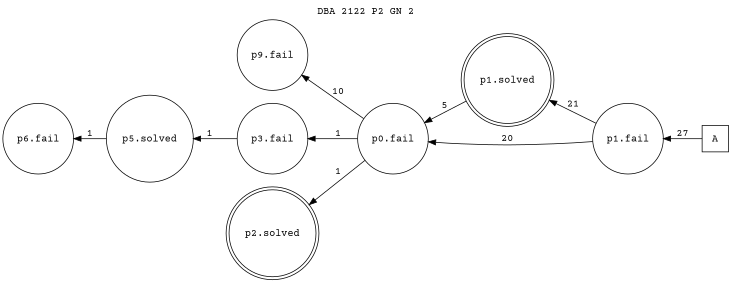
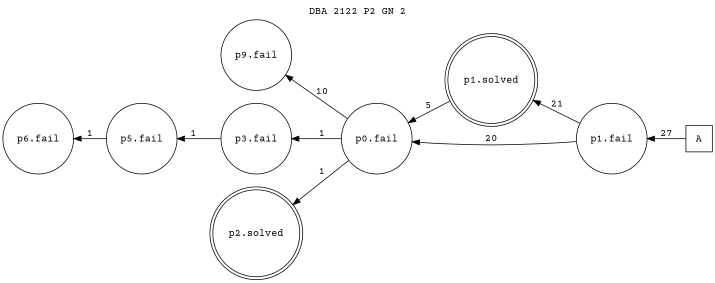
(150, 139) -> (142, 139)
